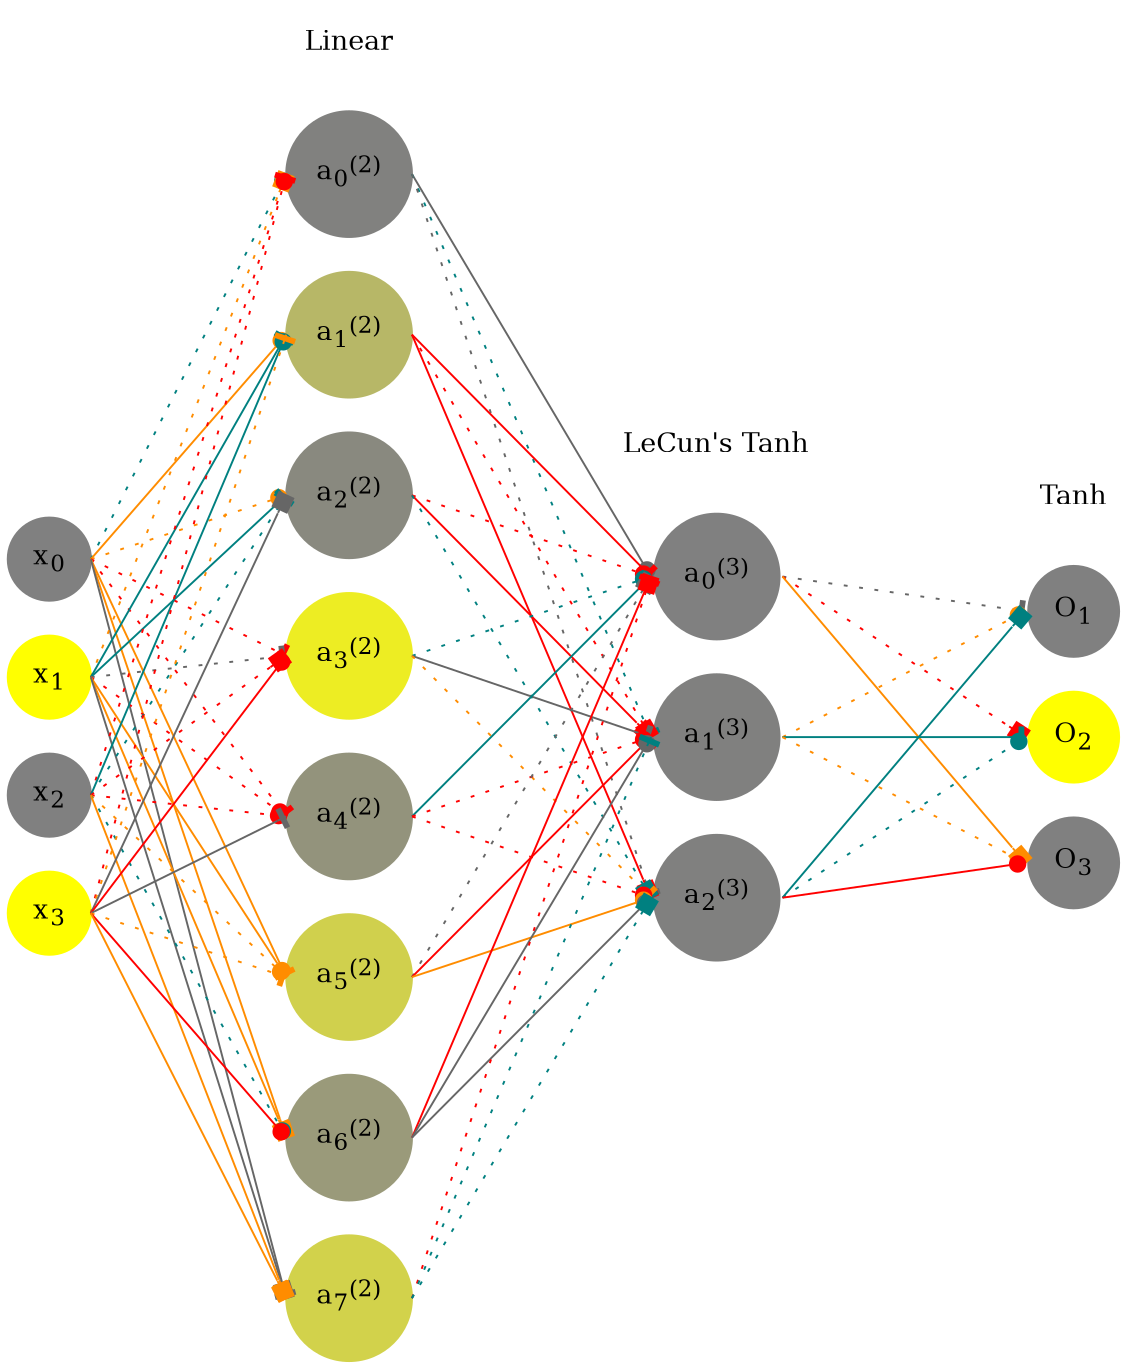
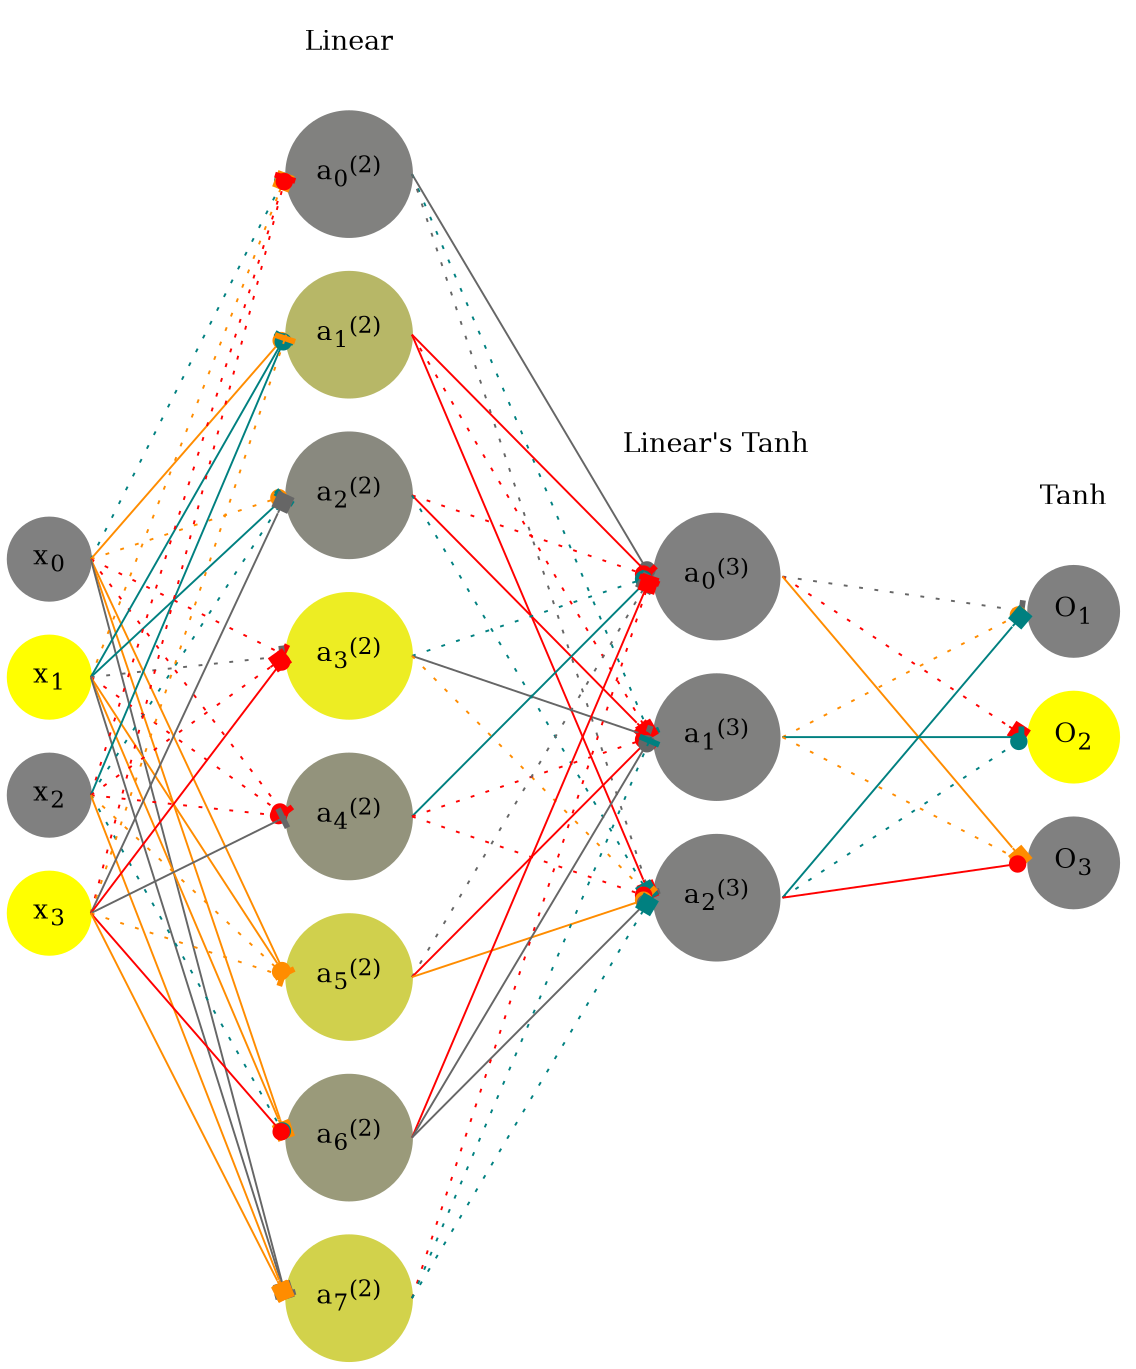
(717, 445) -> (717, 445)
